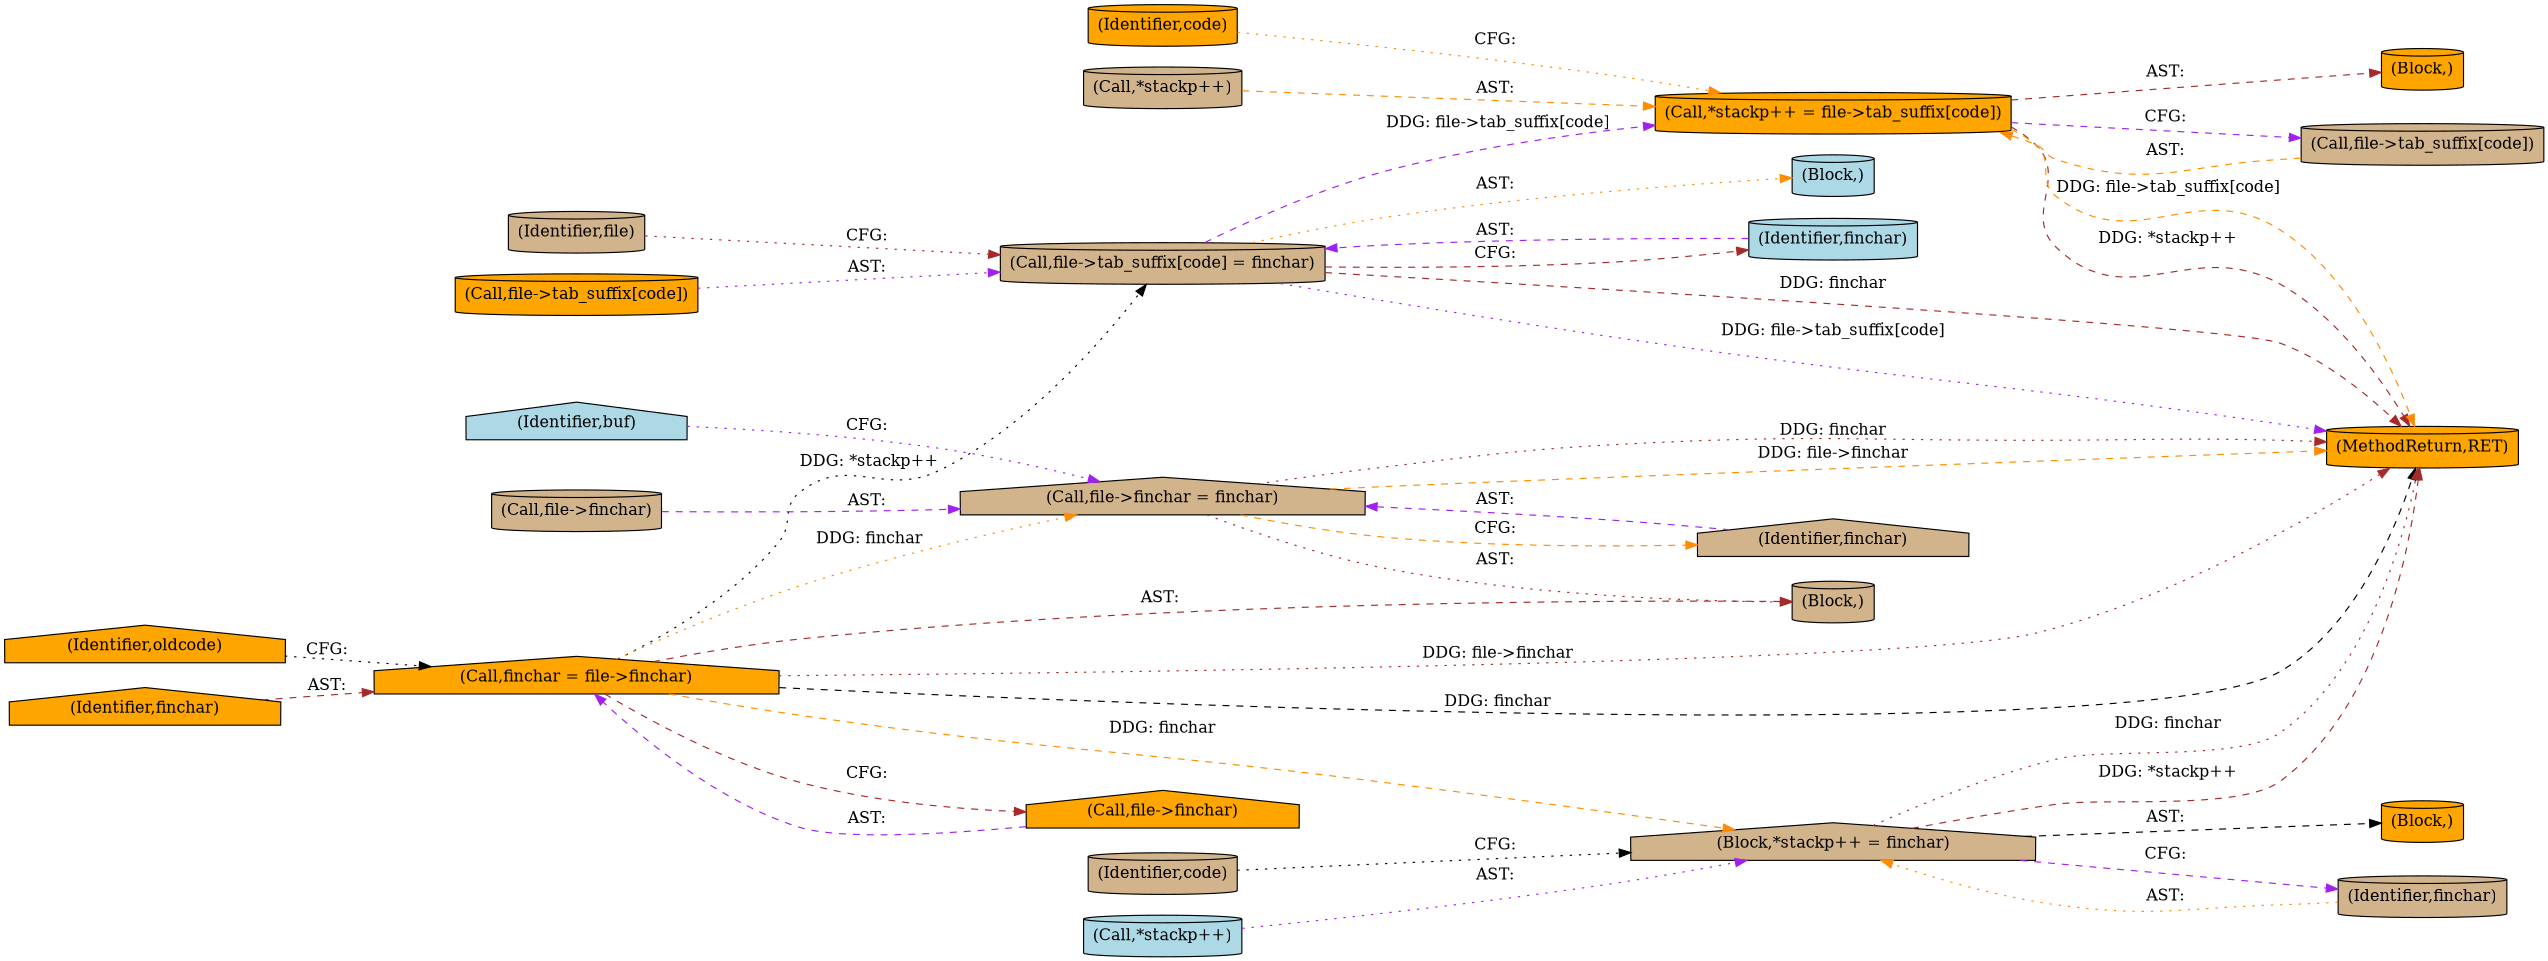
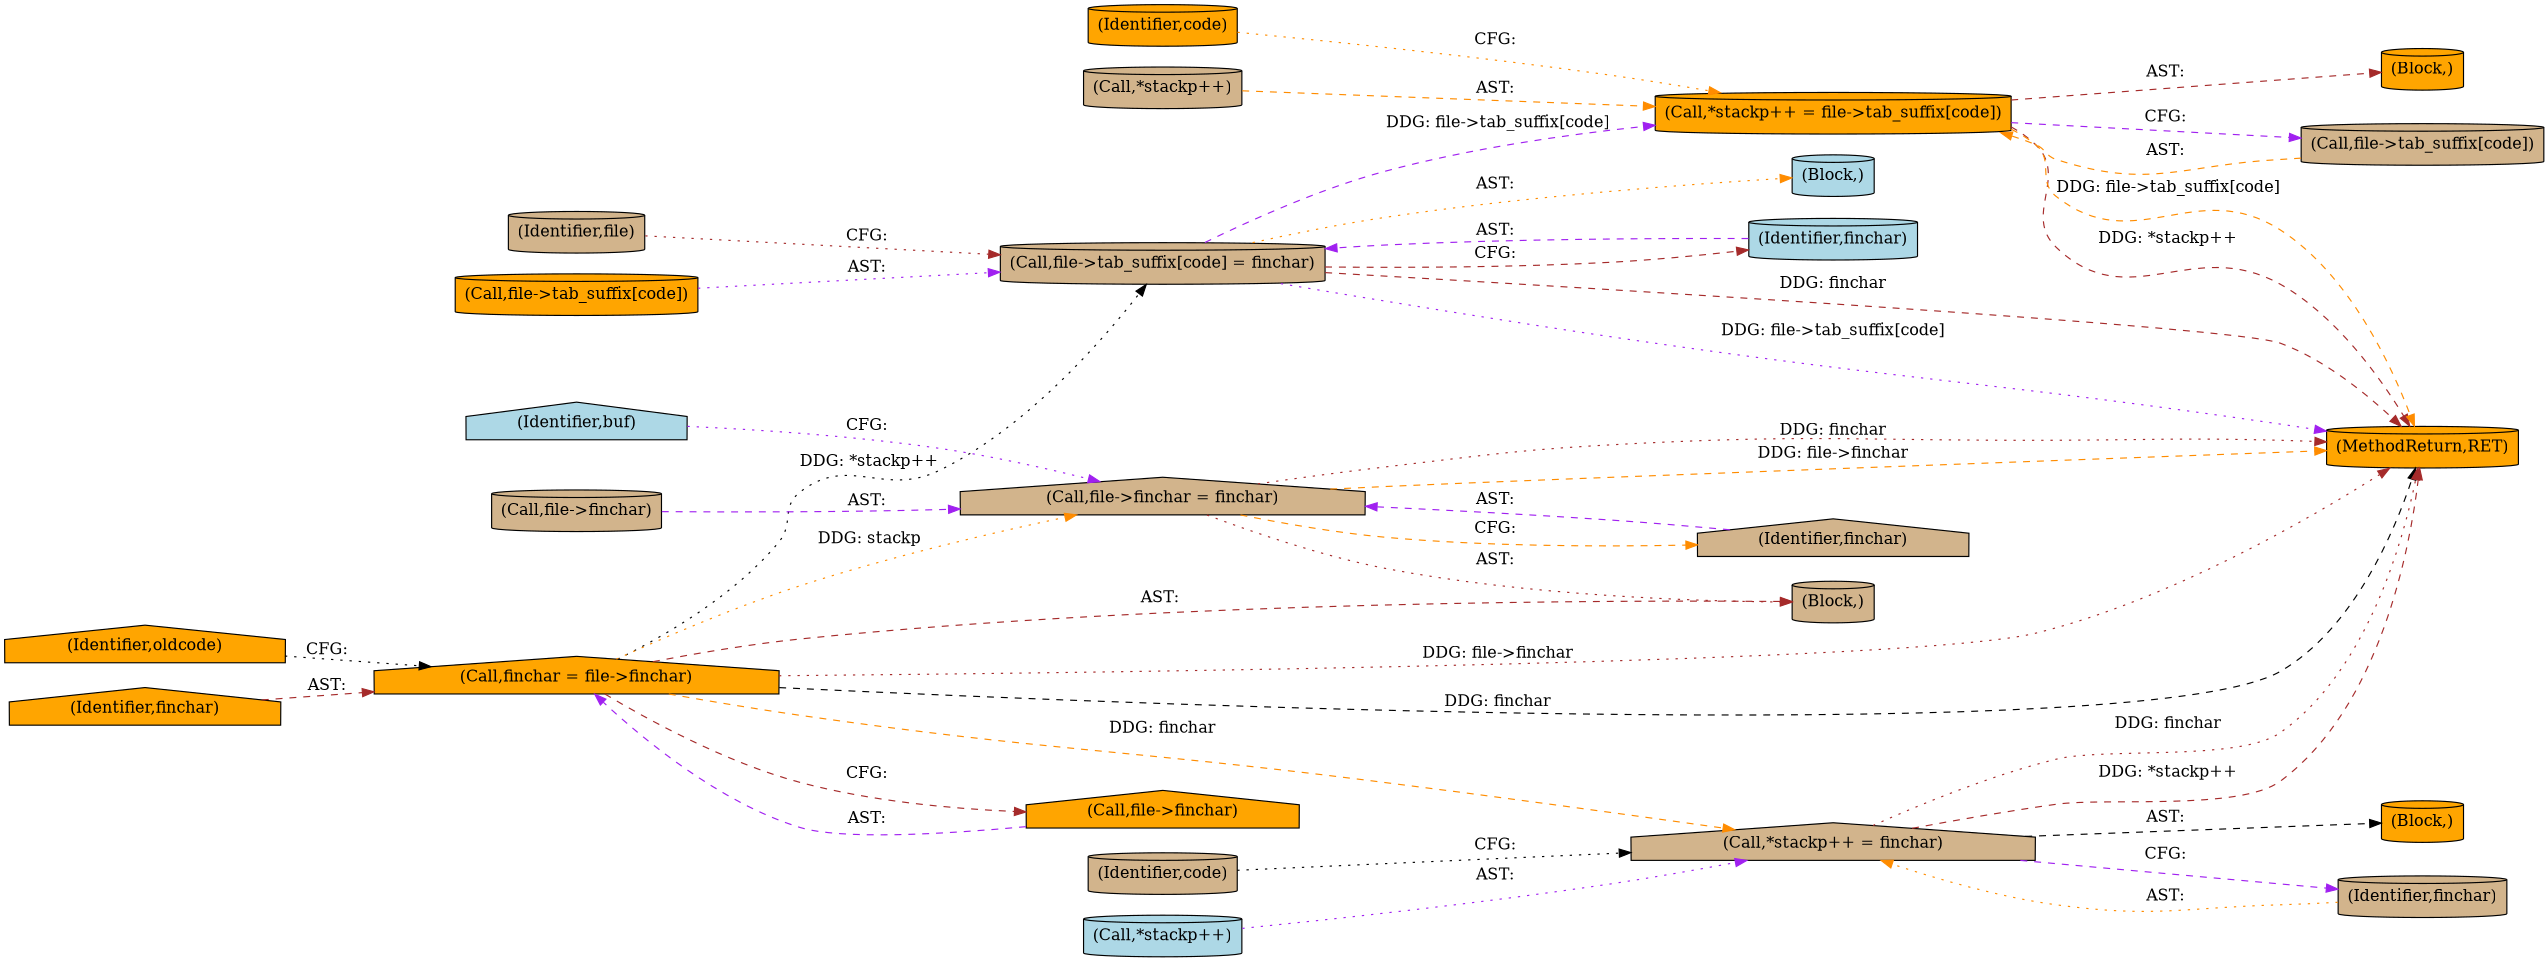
(870, 539) -> (870, 539)
(1833, 844) -> (1833, 844)
